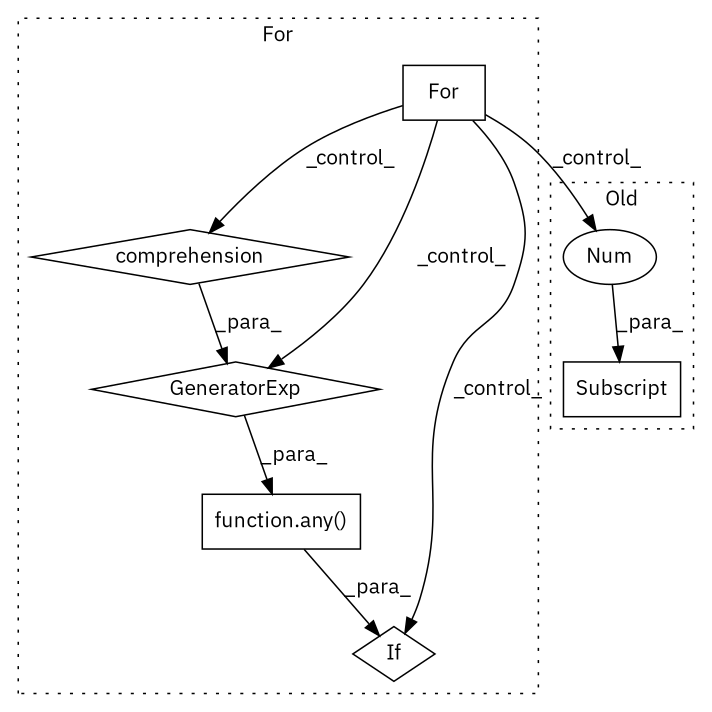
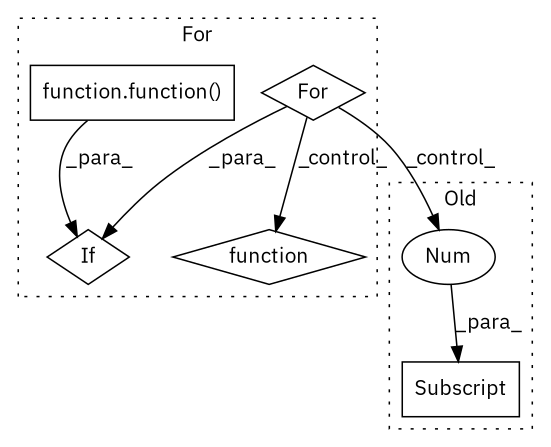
(444, 93) -> (313, 93)
(190, 257) -> (269, 257)
(236, 389) -> none
(499, 389) -> (243, 159)
(281, 522) -> (132, 93)
